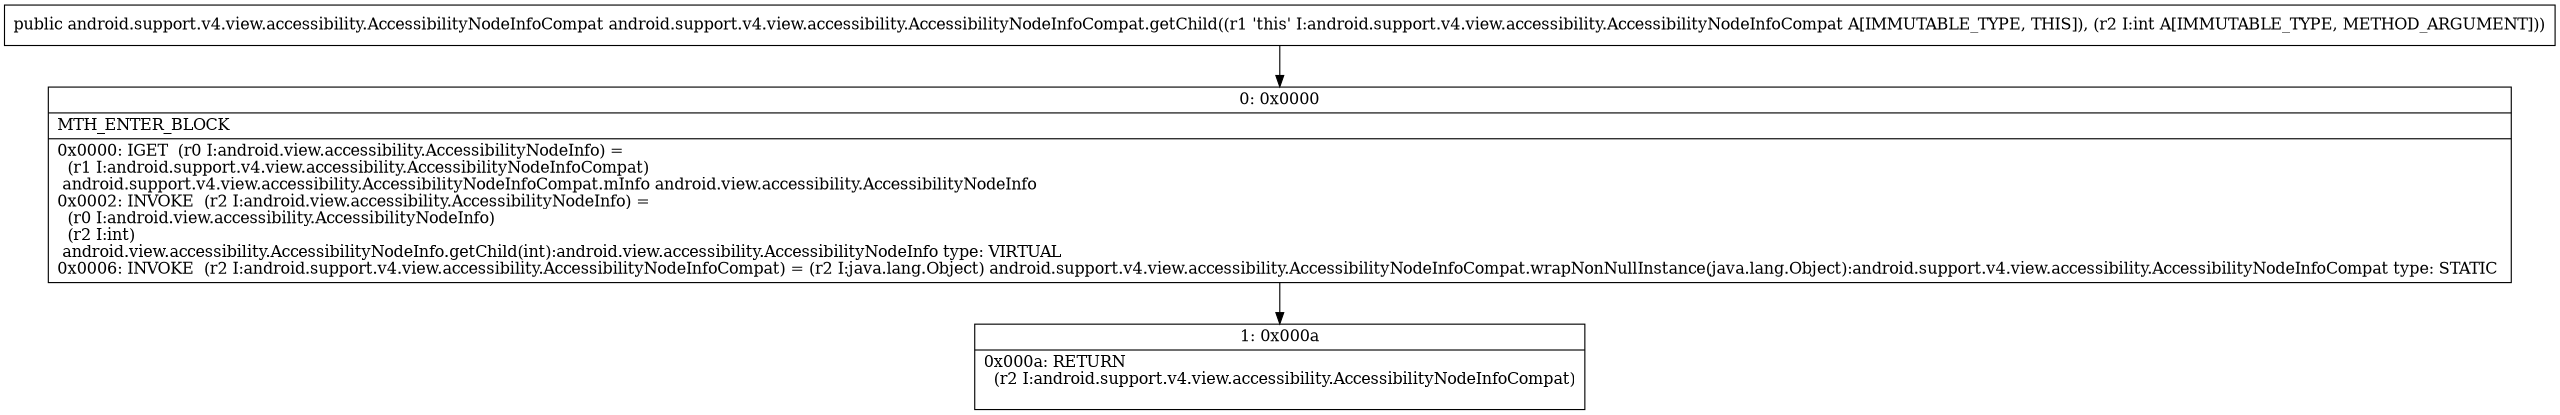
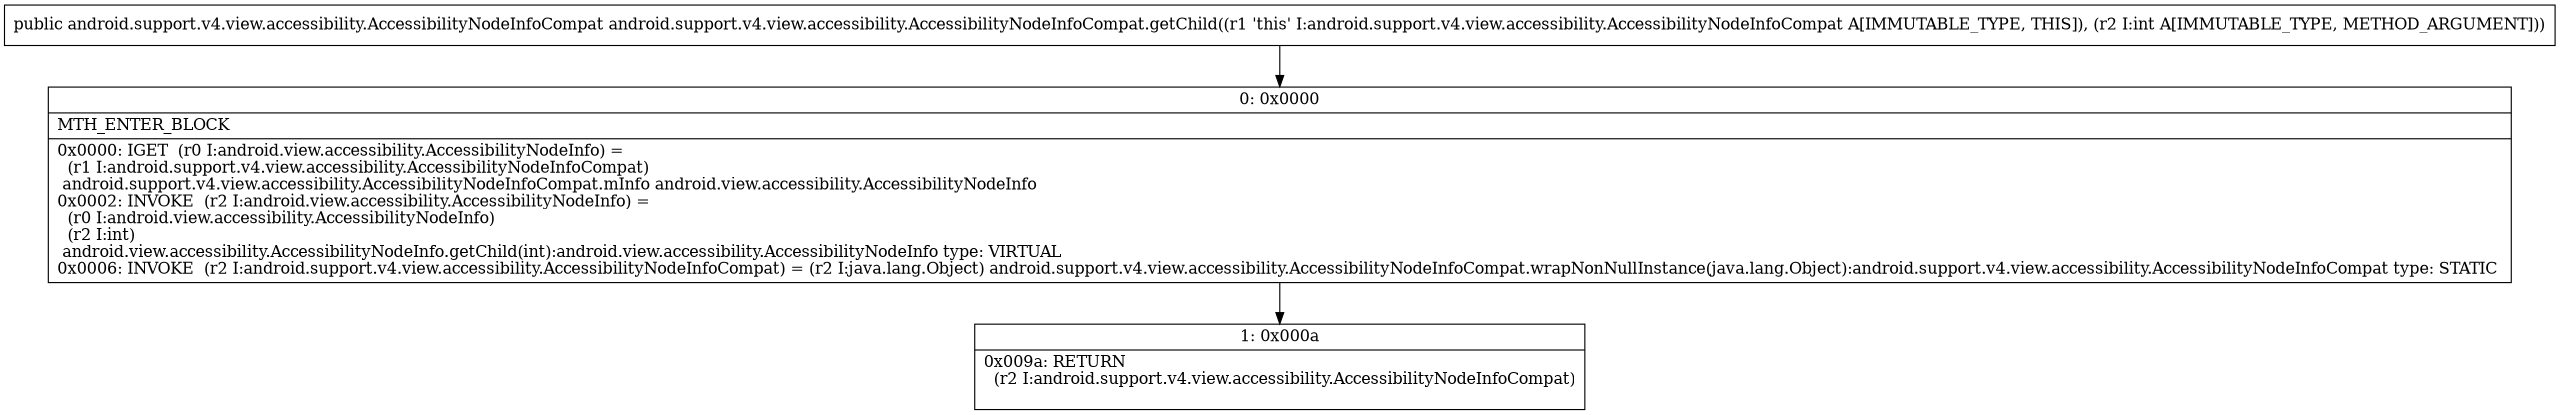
(1060, 362) -> (1060, 362)
